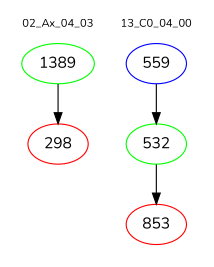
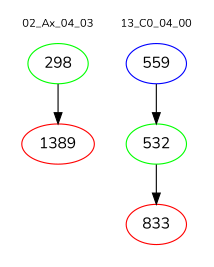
(58, 64) -> (58, 144)
(58, 98) -> (58, 98)
(58, 144) -> (58, 64)
(156, 224) -> (156, 224)
